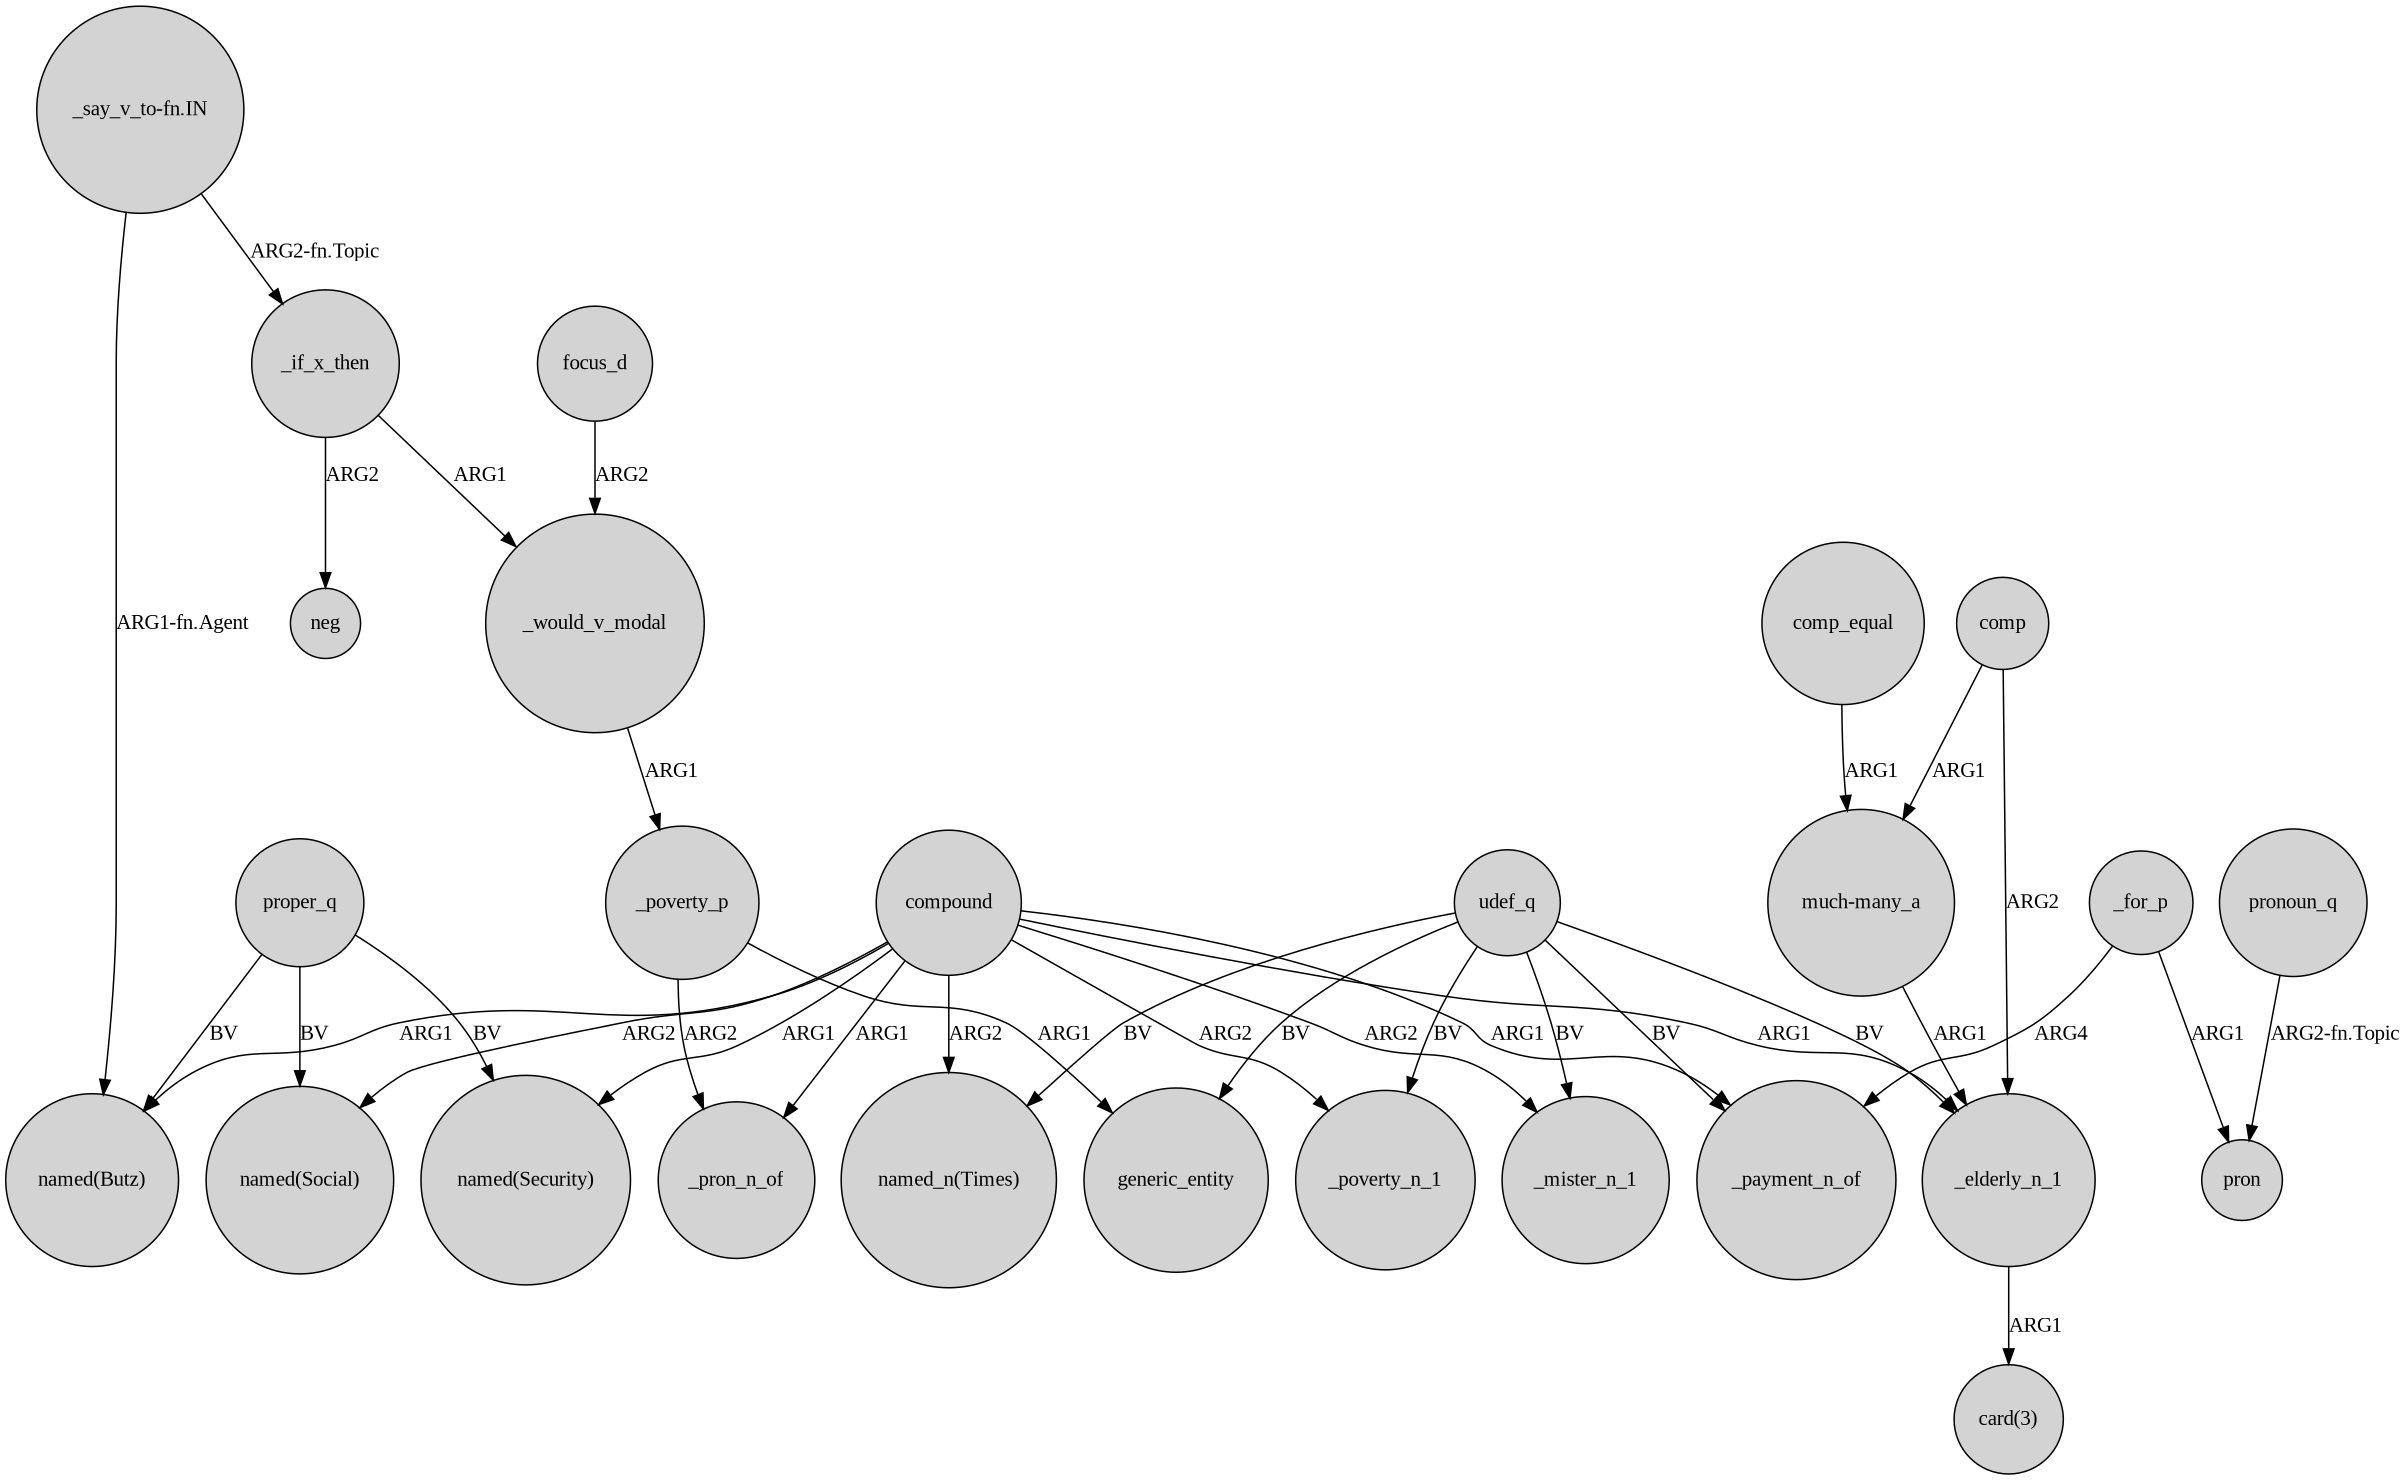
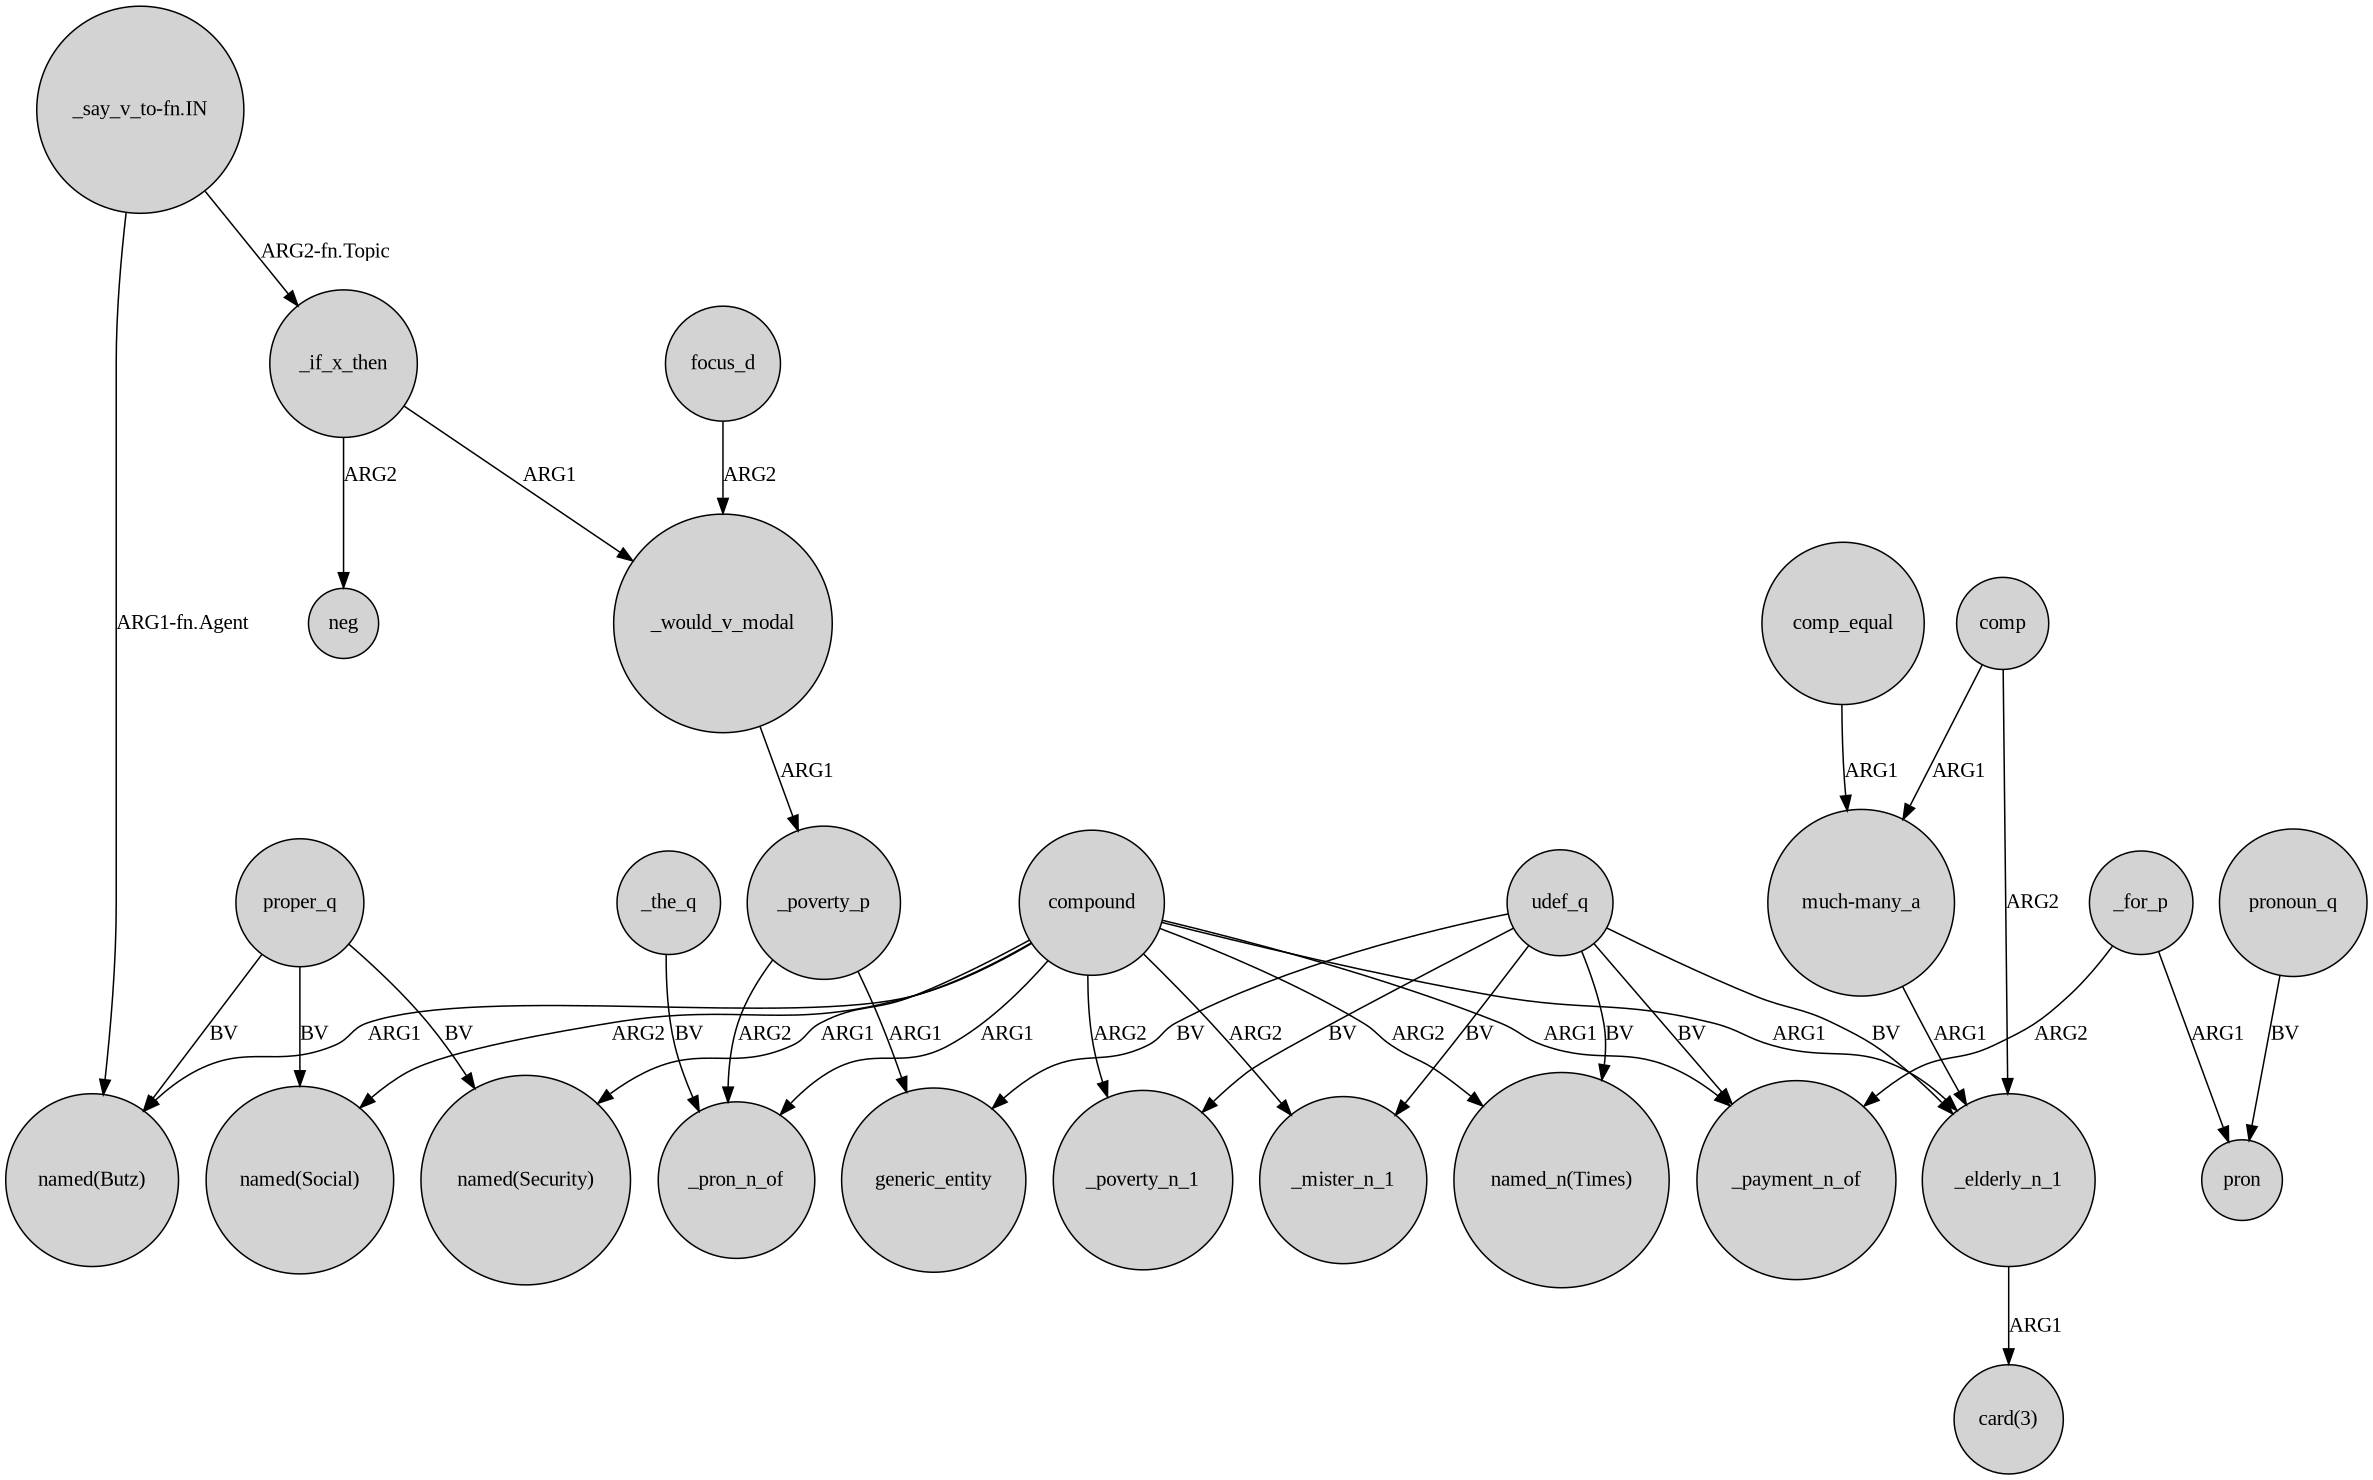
none -> (669, 903)
(2061, 1034) -> (2061, 1034)
(2335, 1034) -> (2285, 1034)
